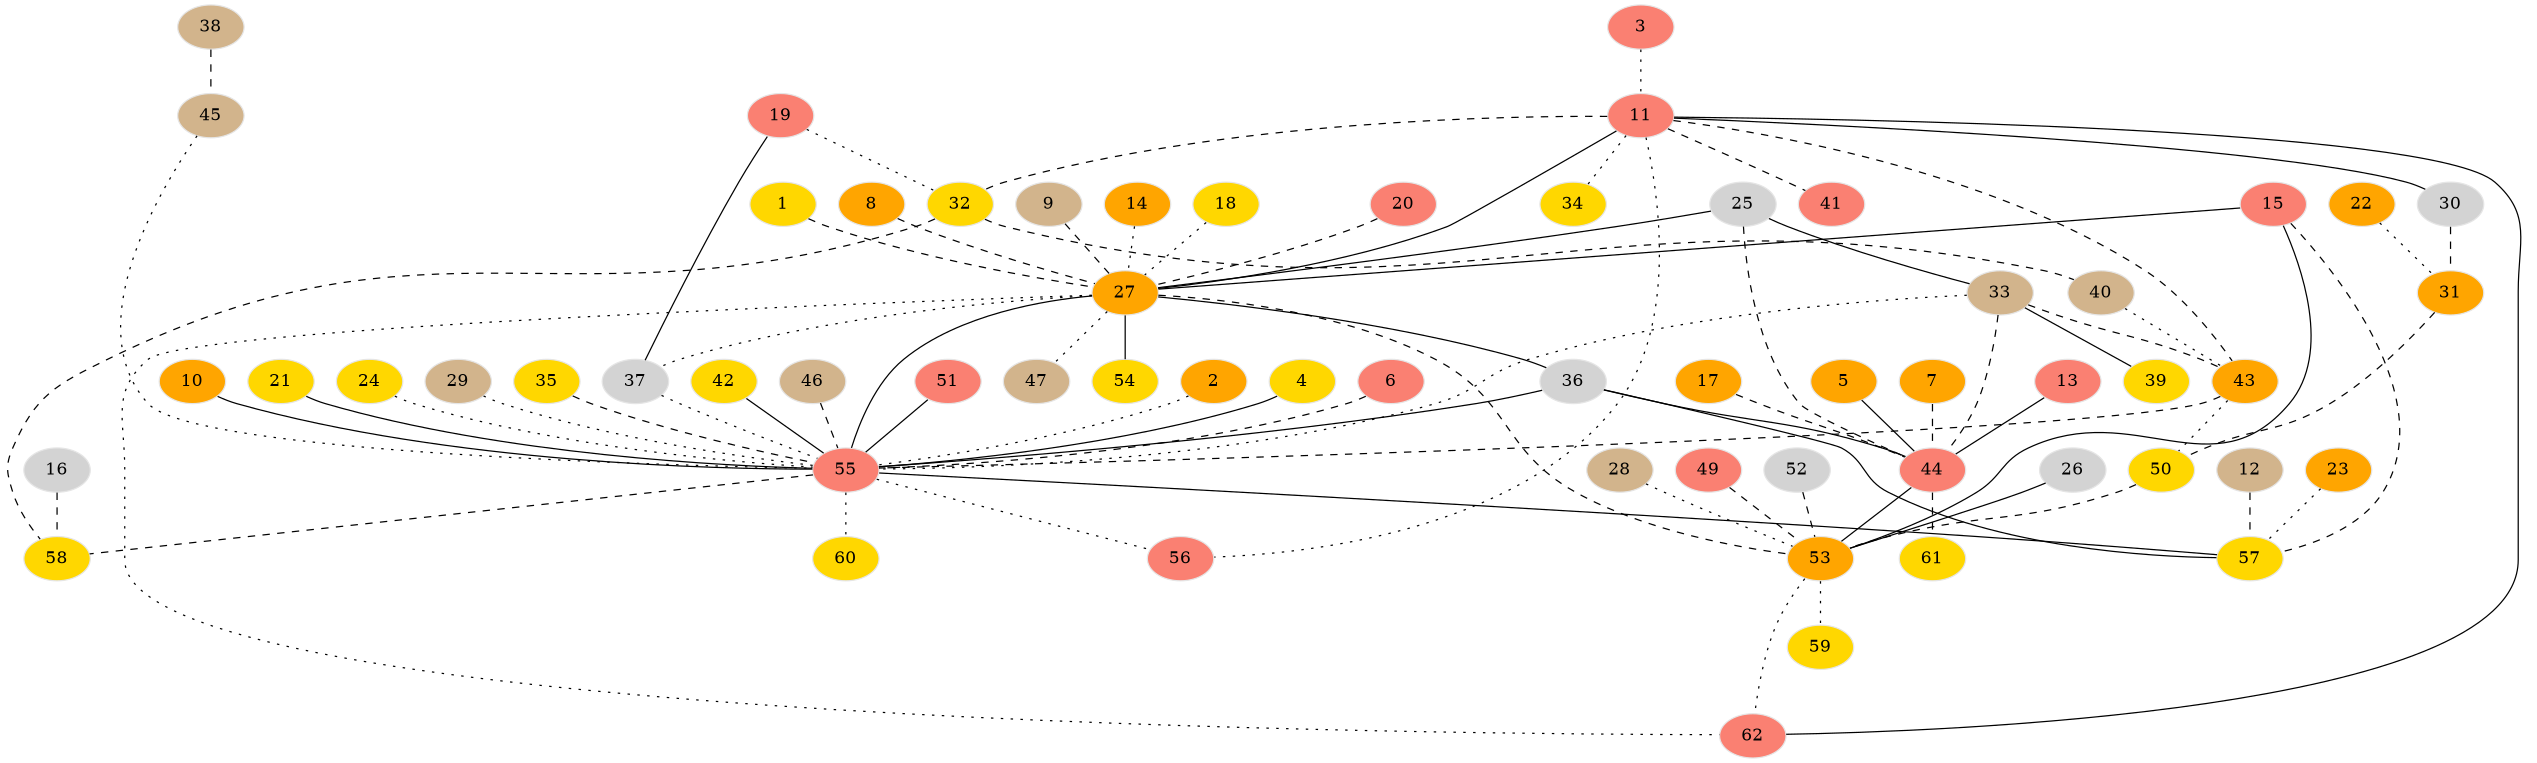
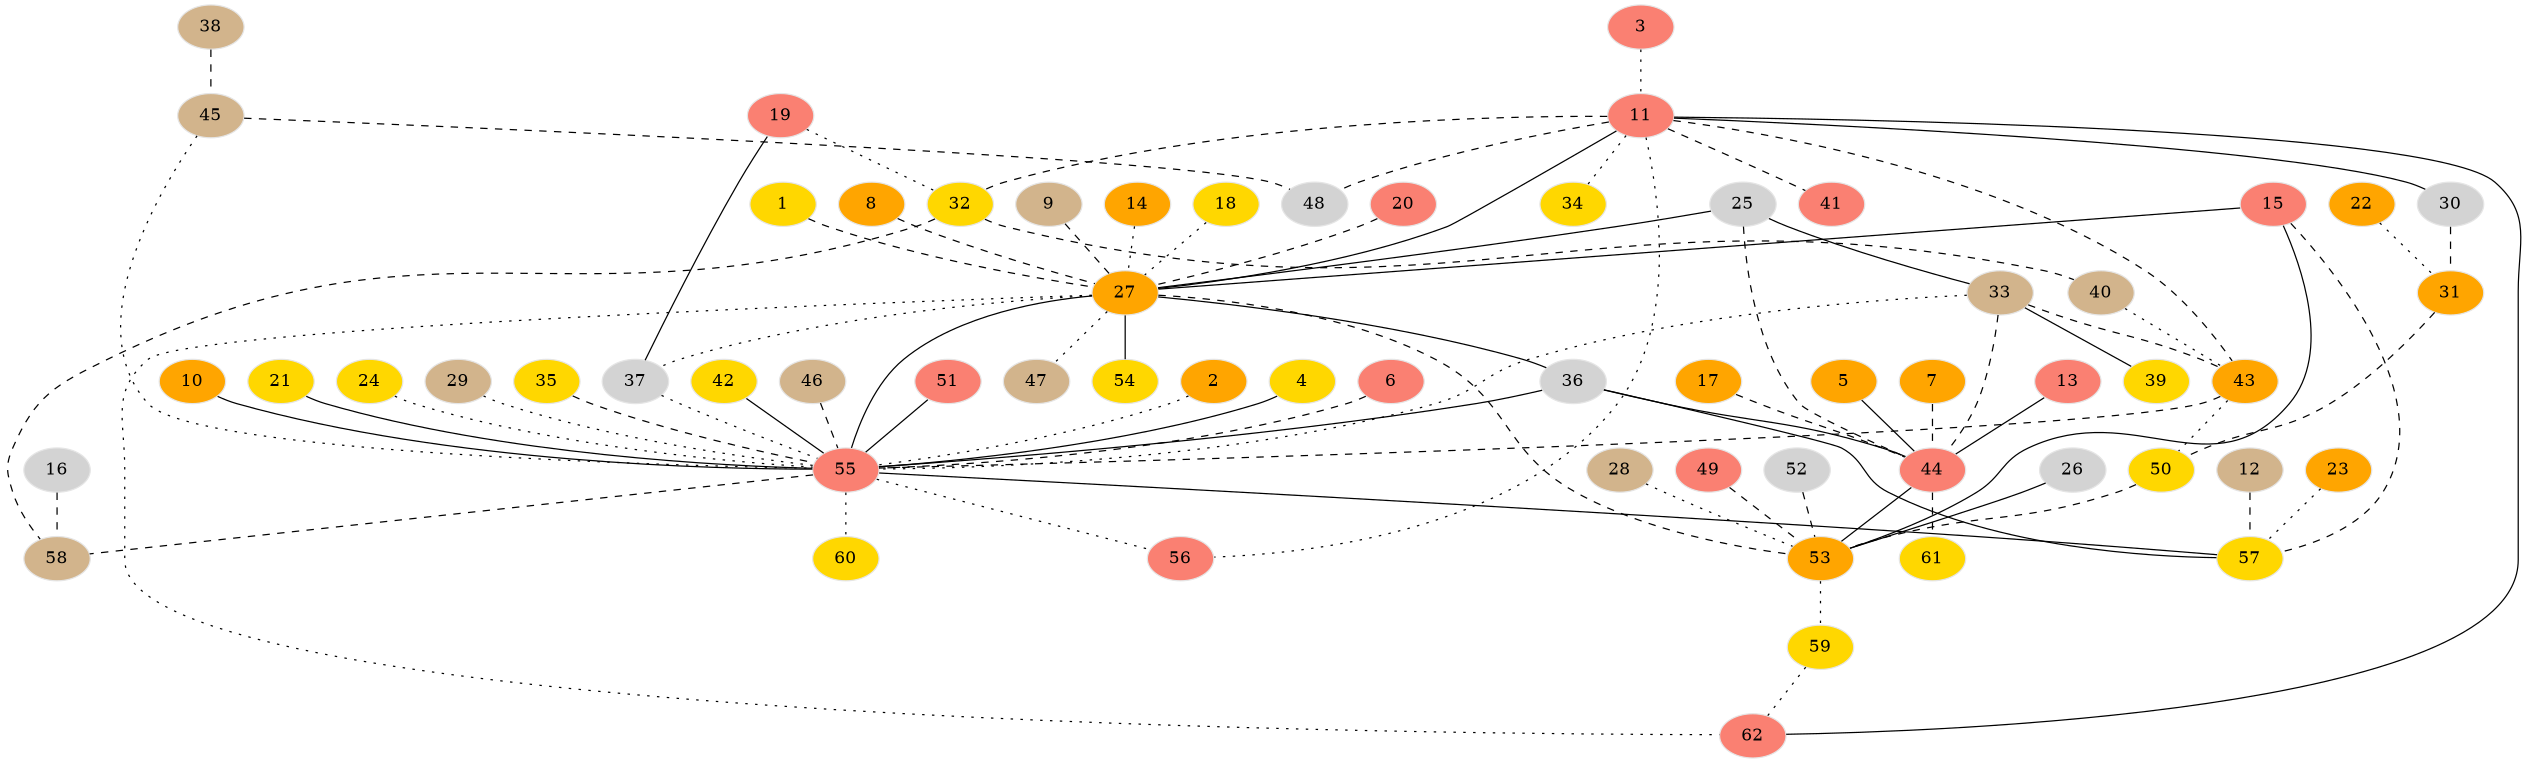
none -> (1315, 204)
(57, 559) -> (57, 559)
(1770, 642) -> (1787, 692)
